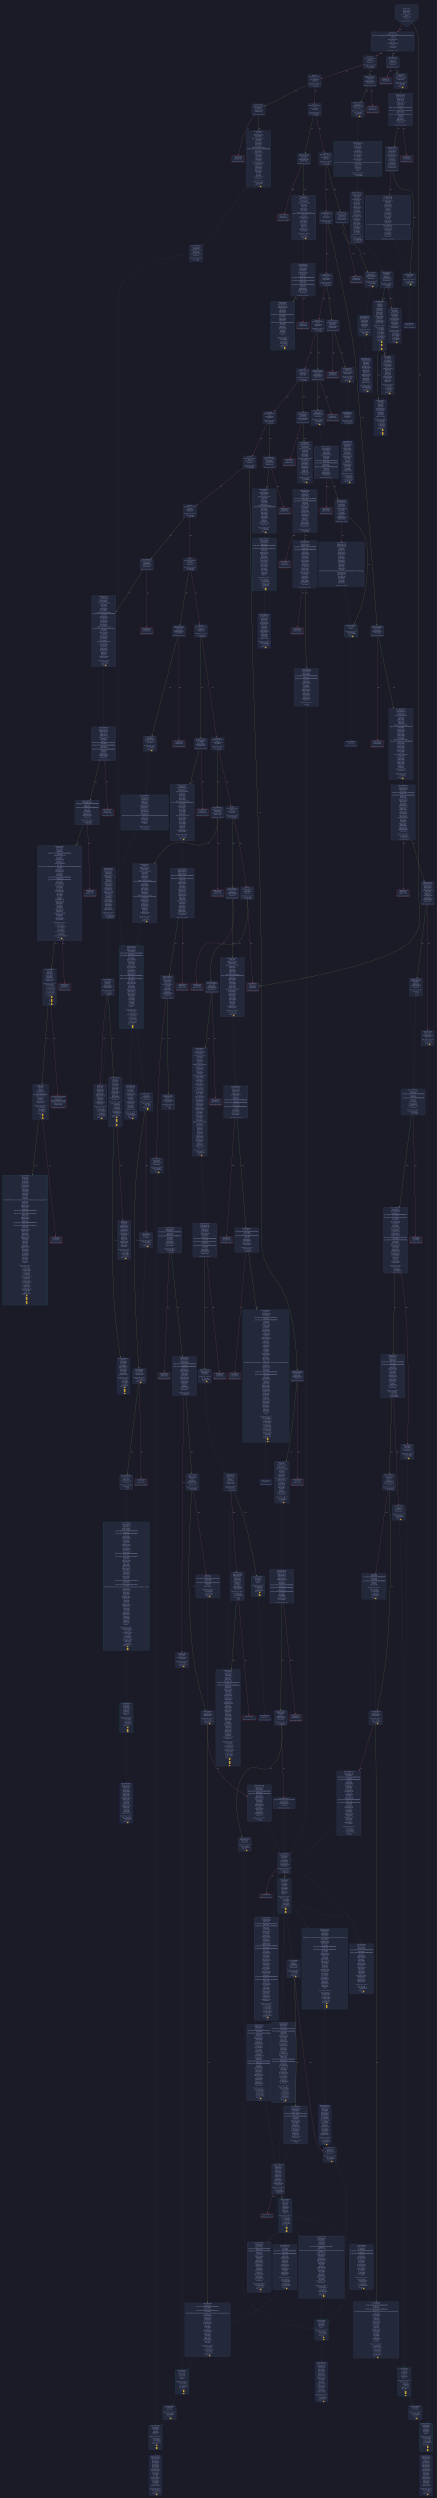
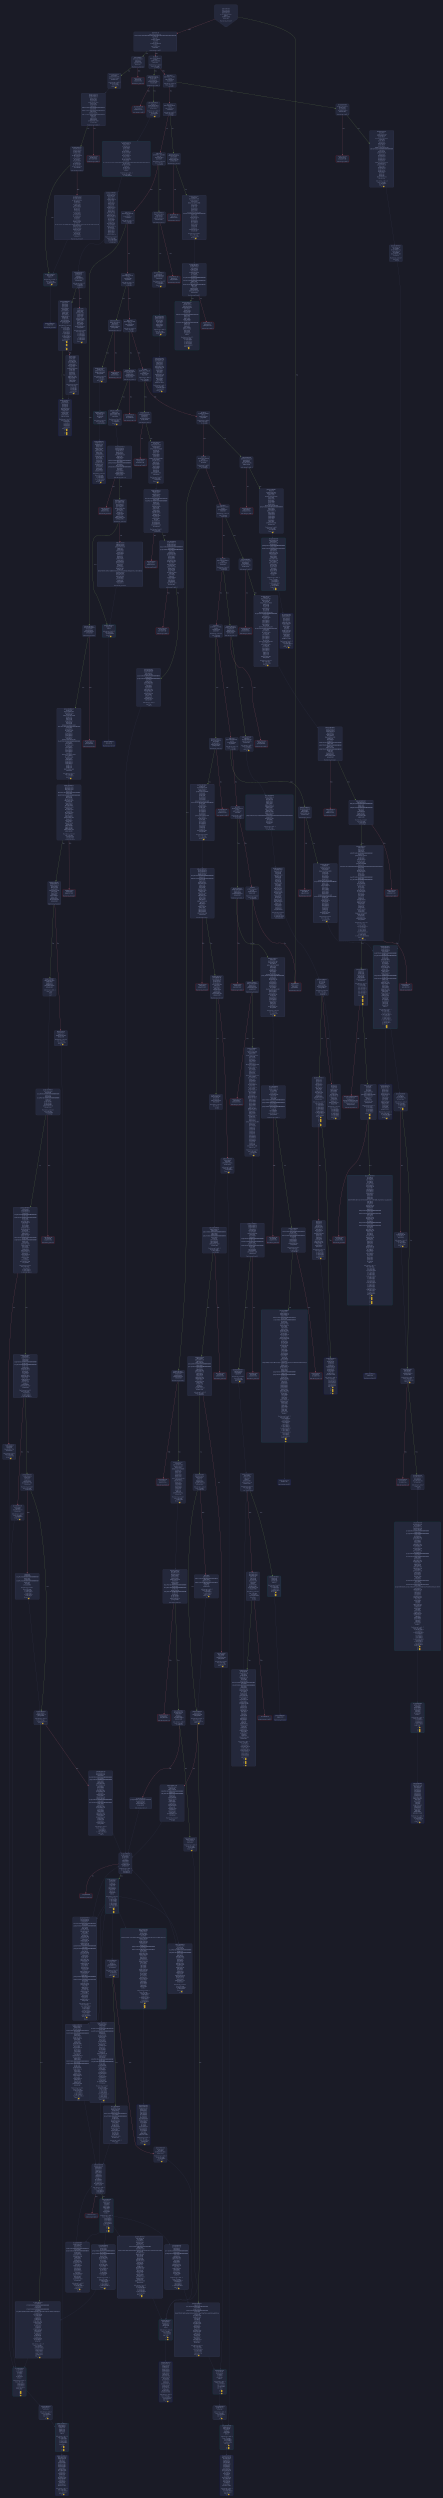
none -> (370, 1376)
